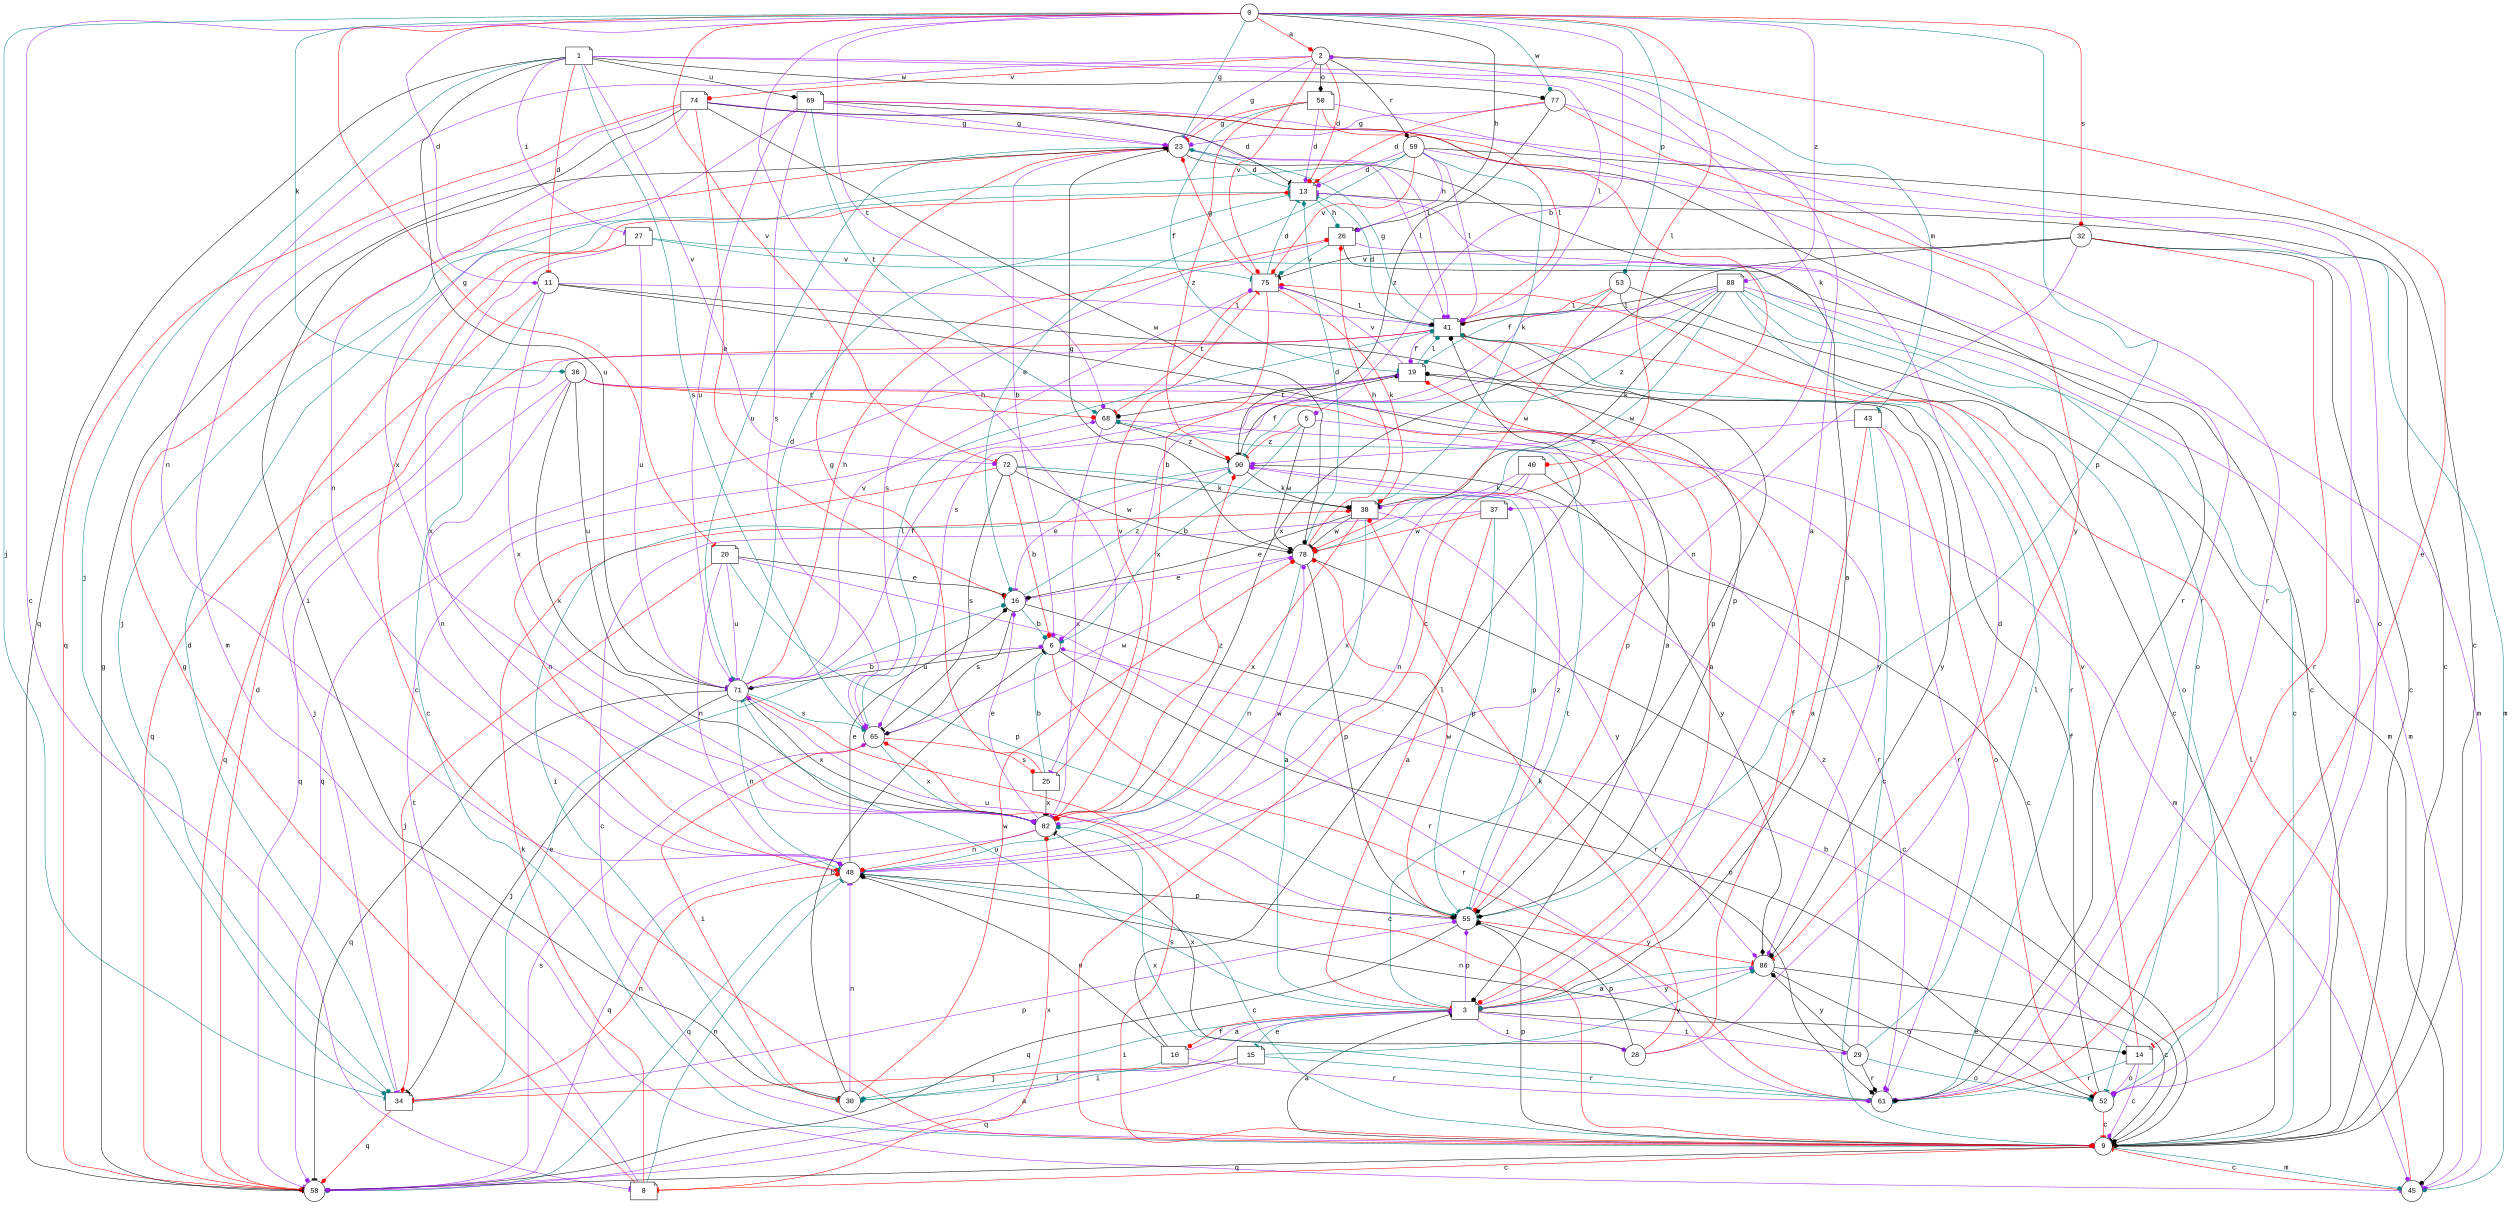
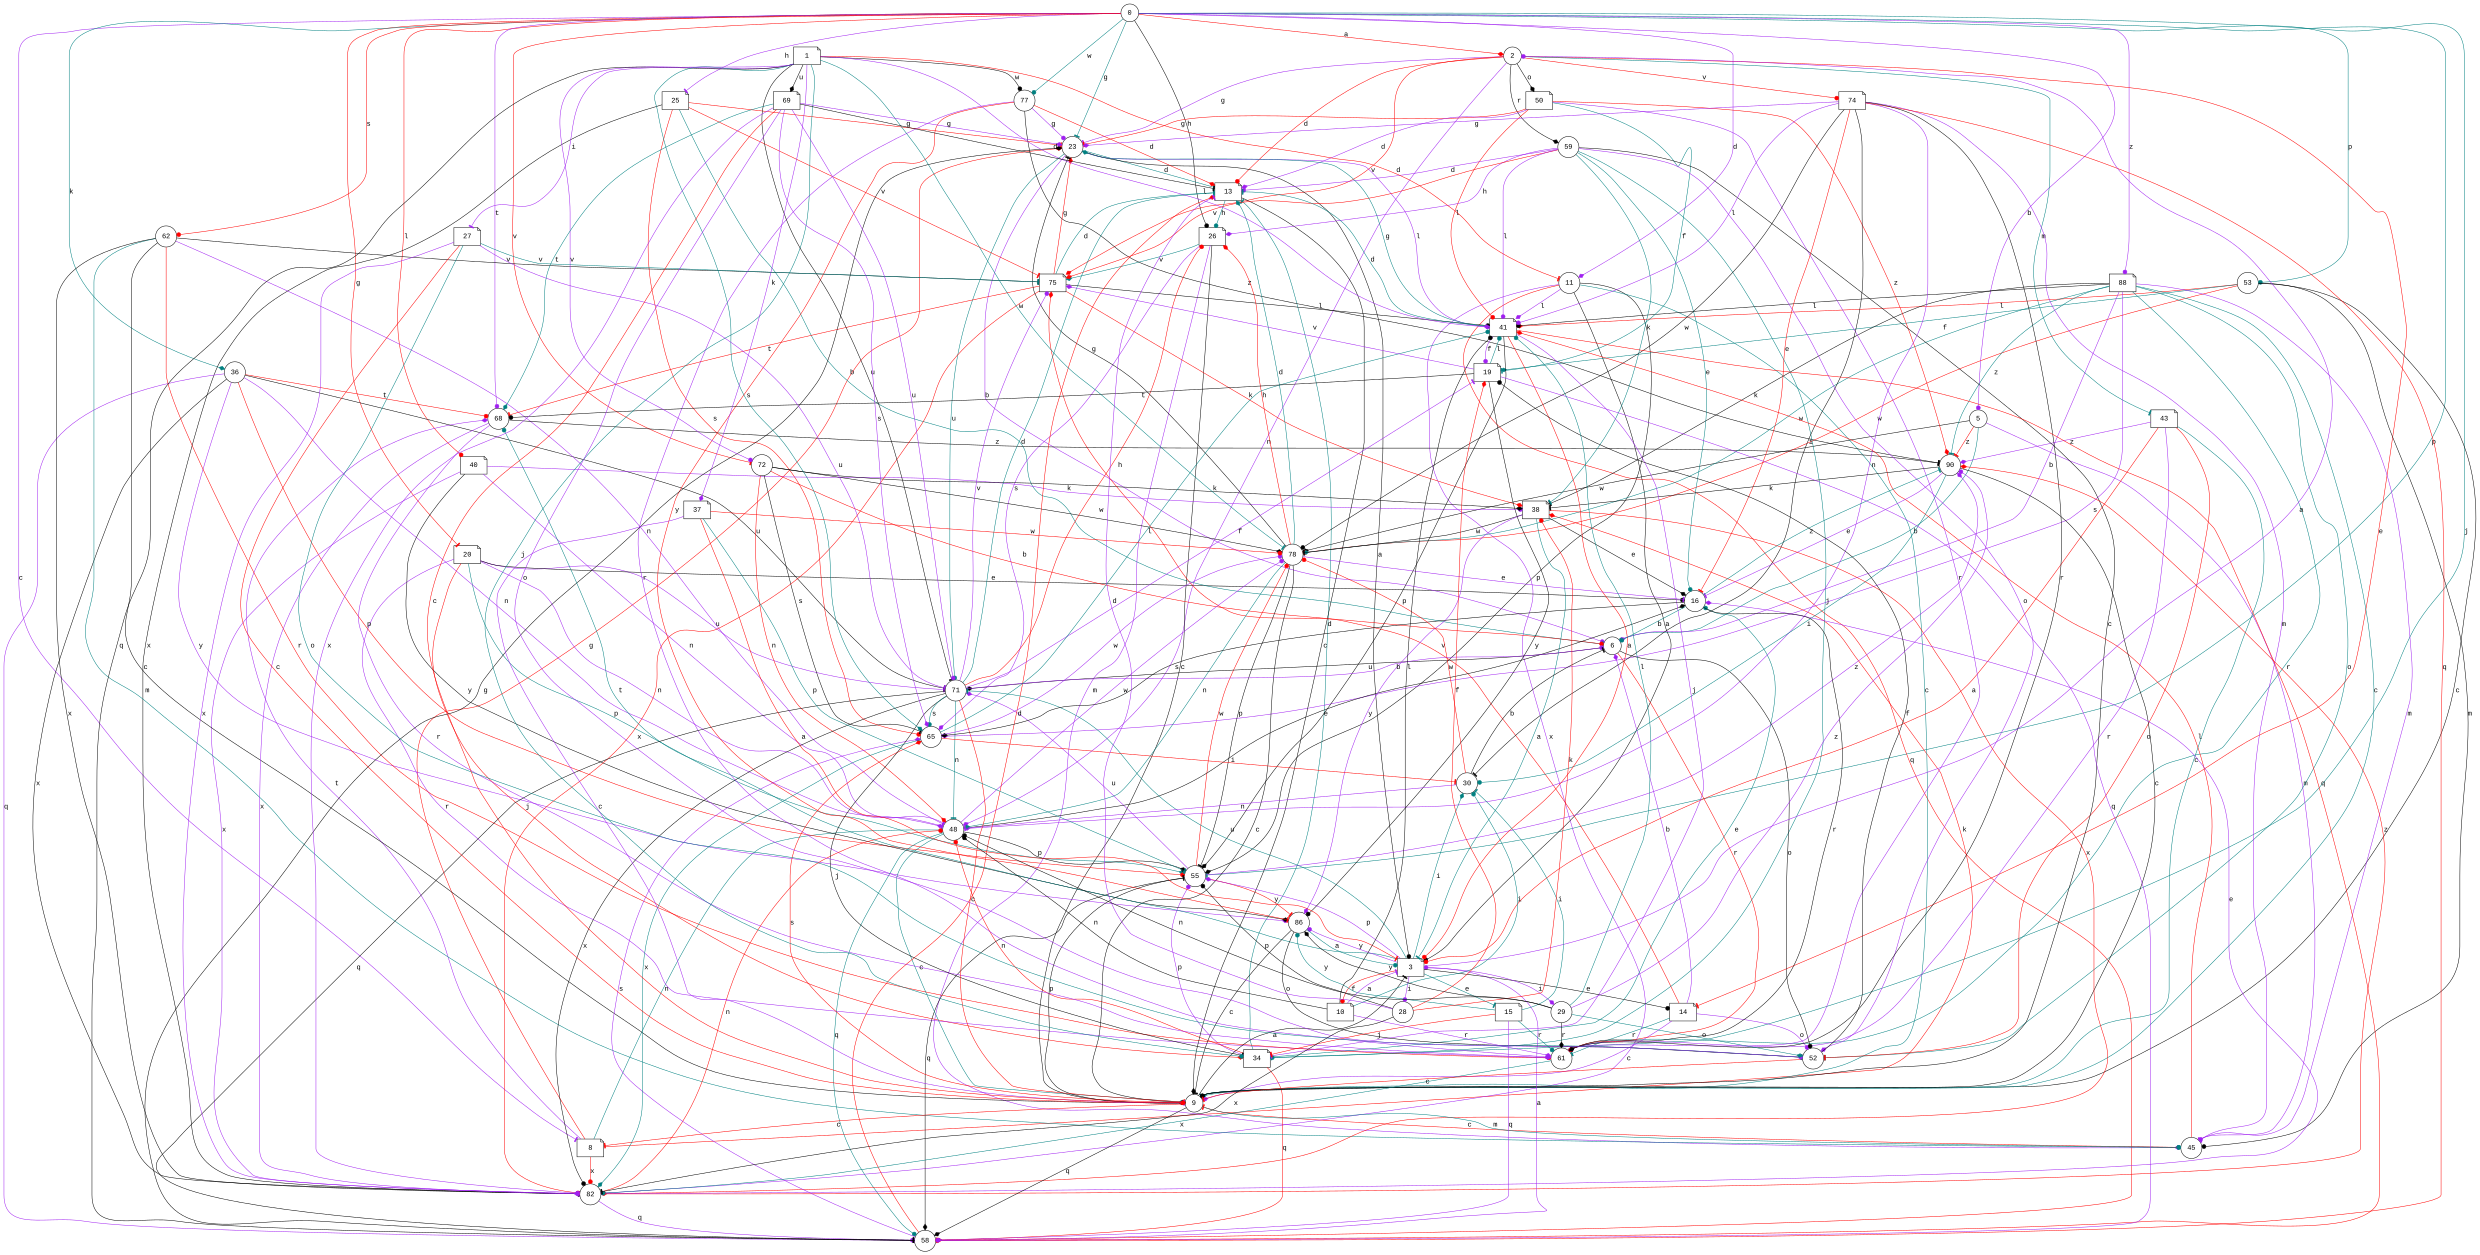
(2081, 236) -> (166, 236)
none -> (1028, 322)
(1318, 394) -> none
(1406, 494) -> none
(960, 746) -> (745, 441)
(1812, 801) -> (1171, 899)
